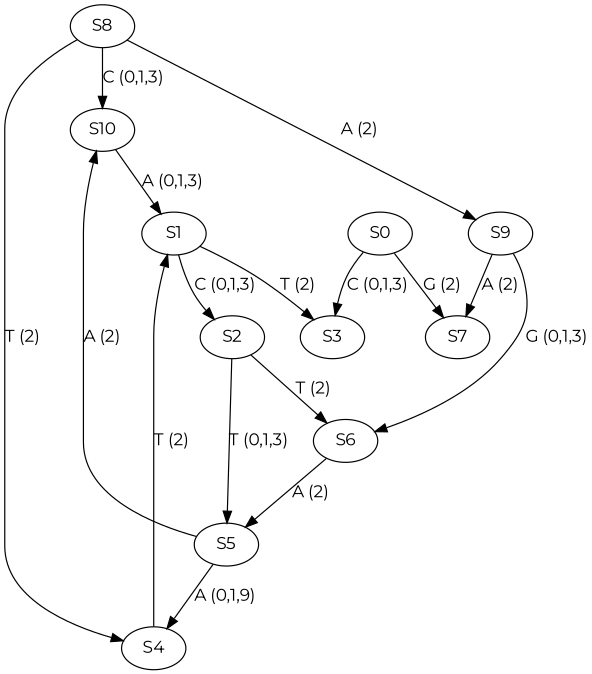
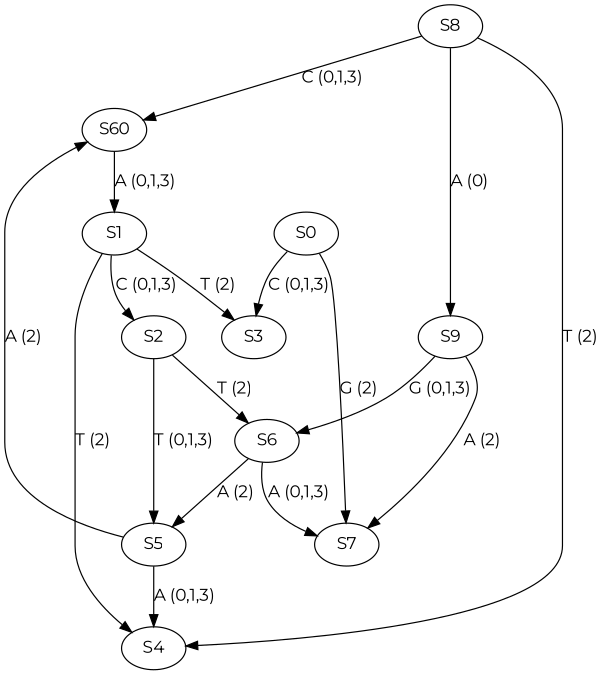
(102, 130) -> (114, 130)
(359, 130) -> (470, 182)
(154, 446) -> (75, 444)
none -> (270, 505)
(225, 596) -> (185, 596)
